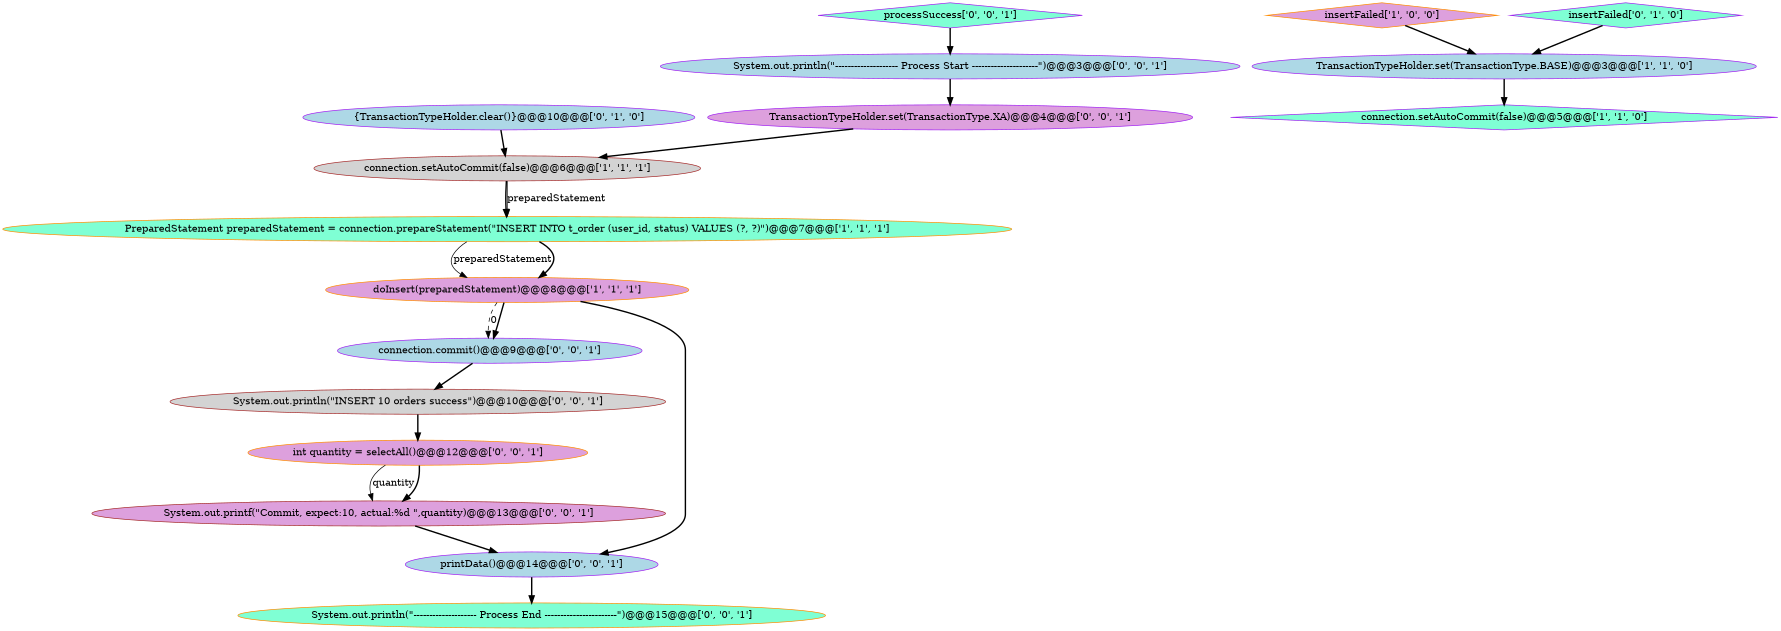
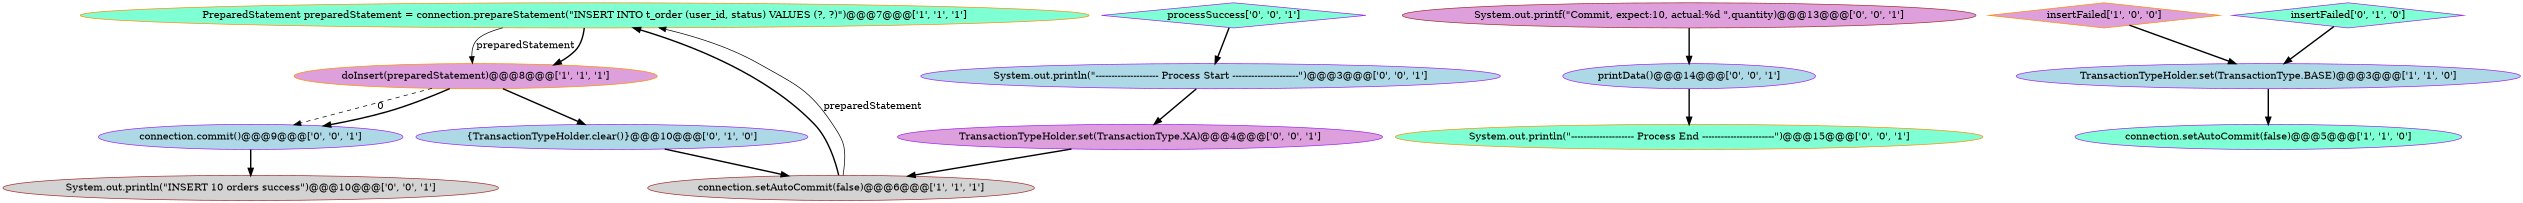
(1504, 117) -> (2268, 137)
(685, 417) -> (540, 105)
(418, 453) -> none
